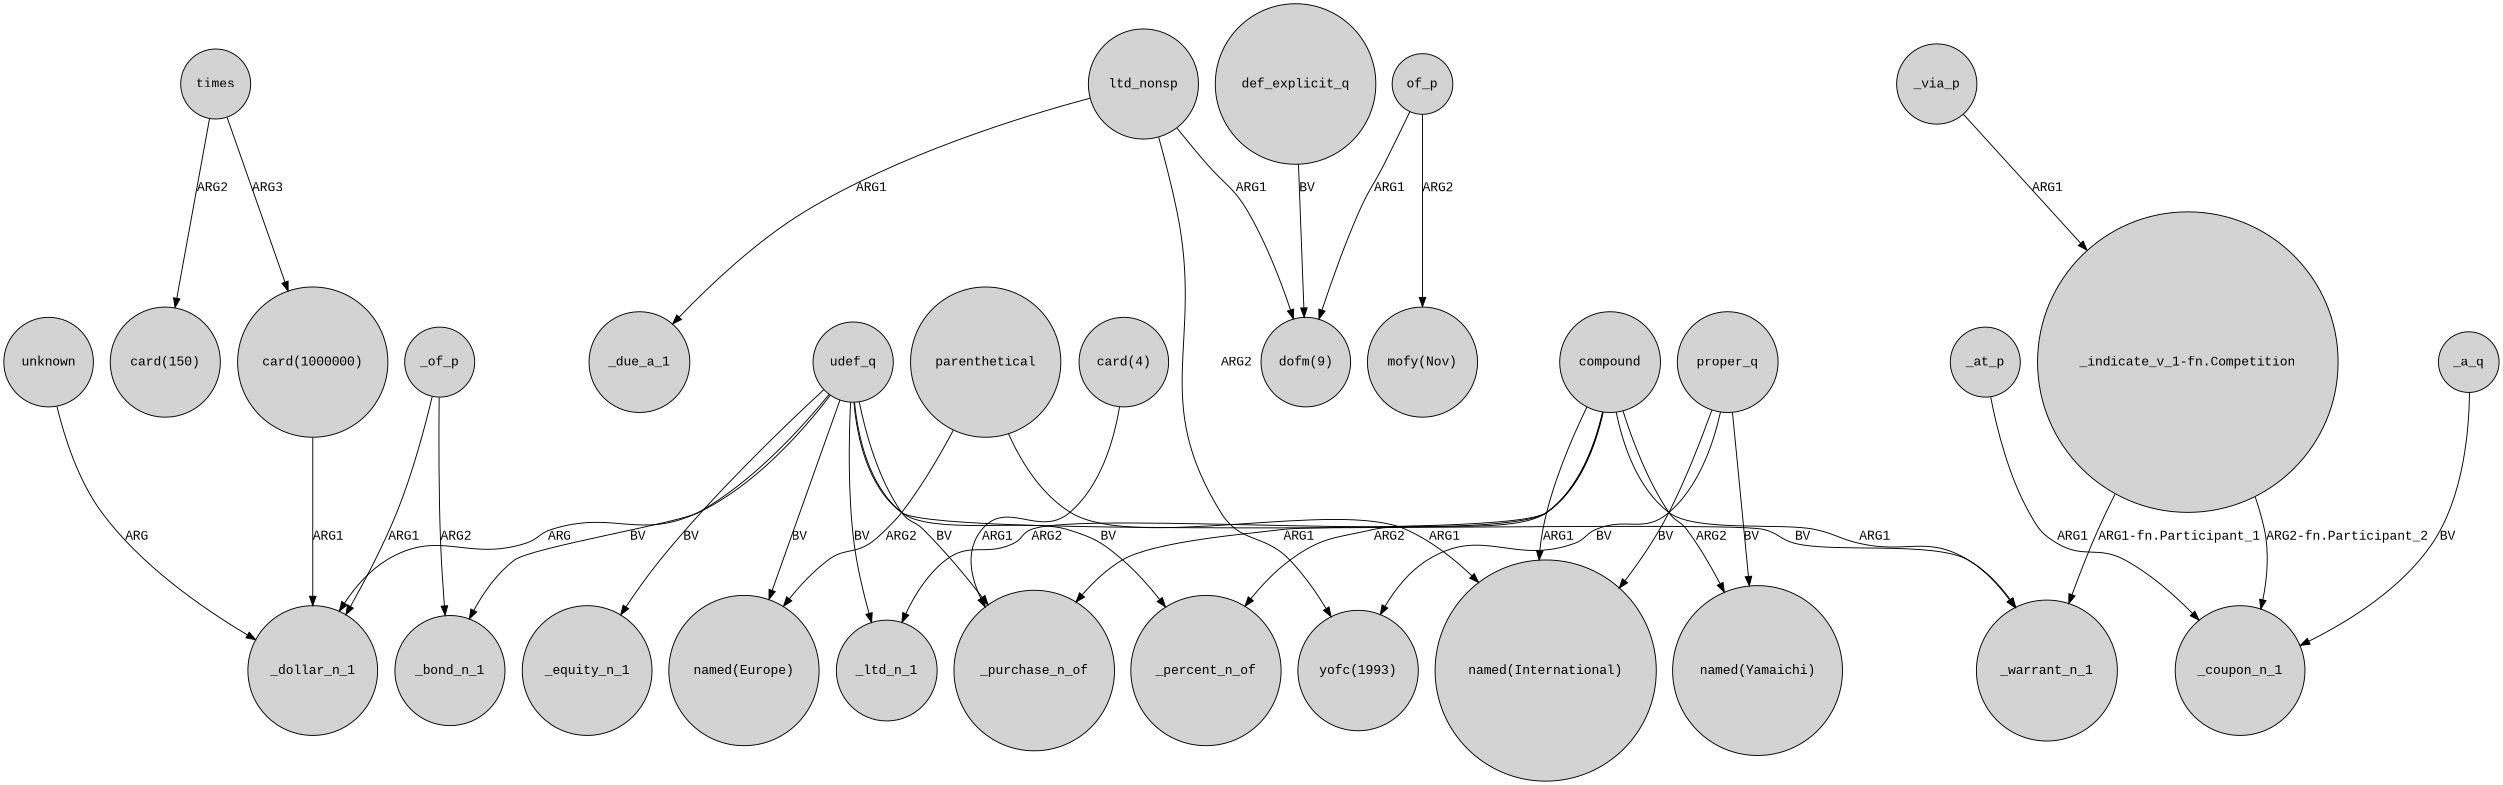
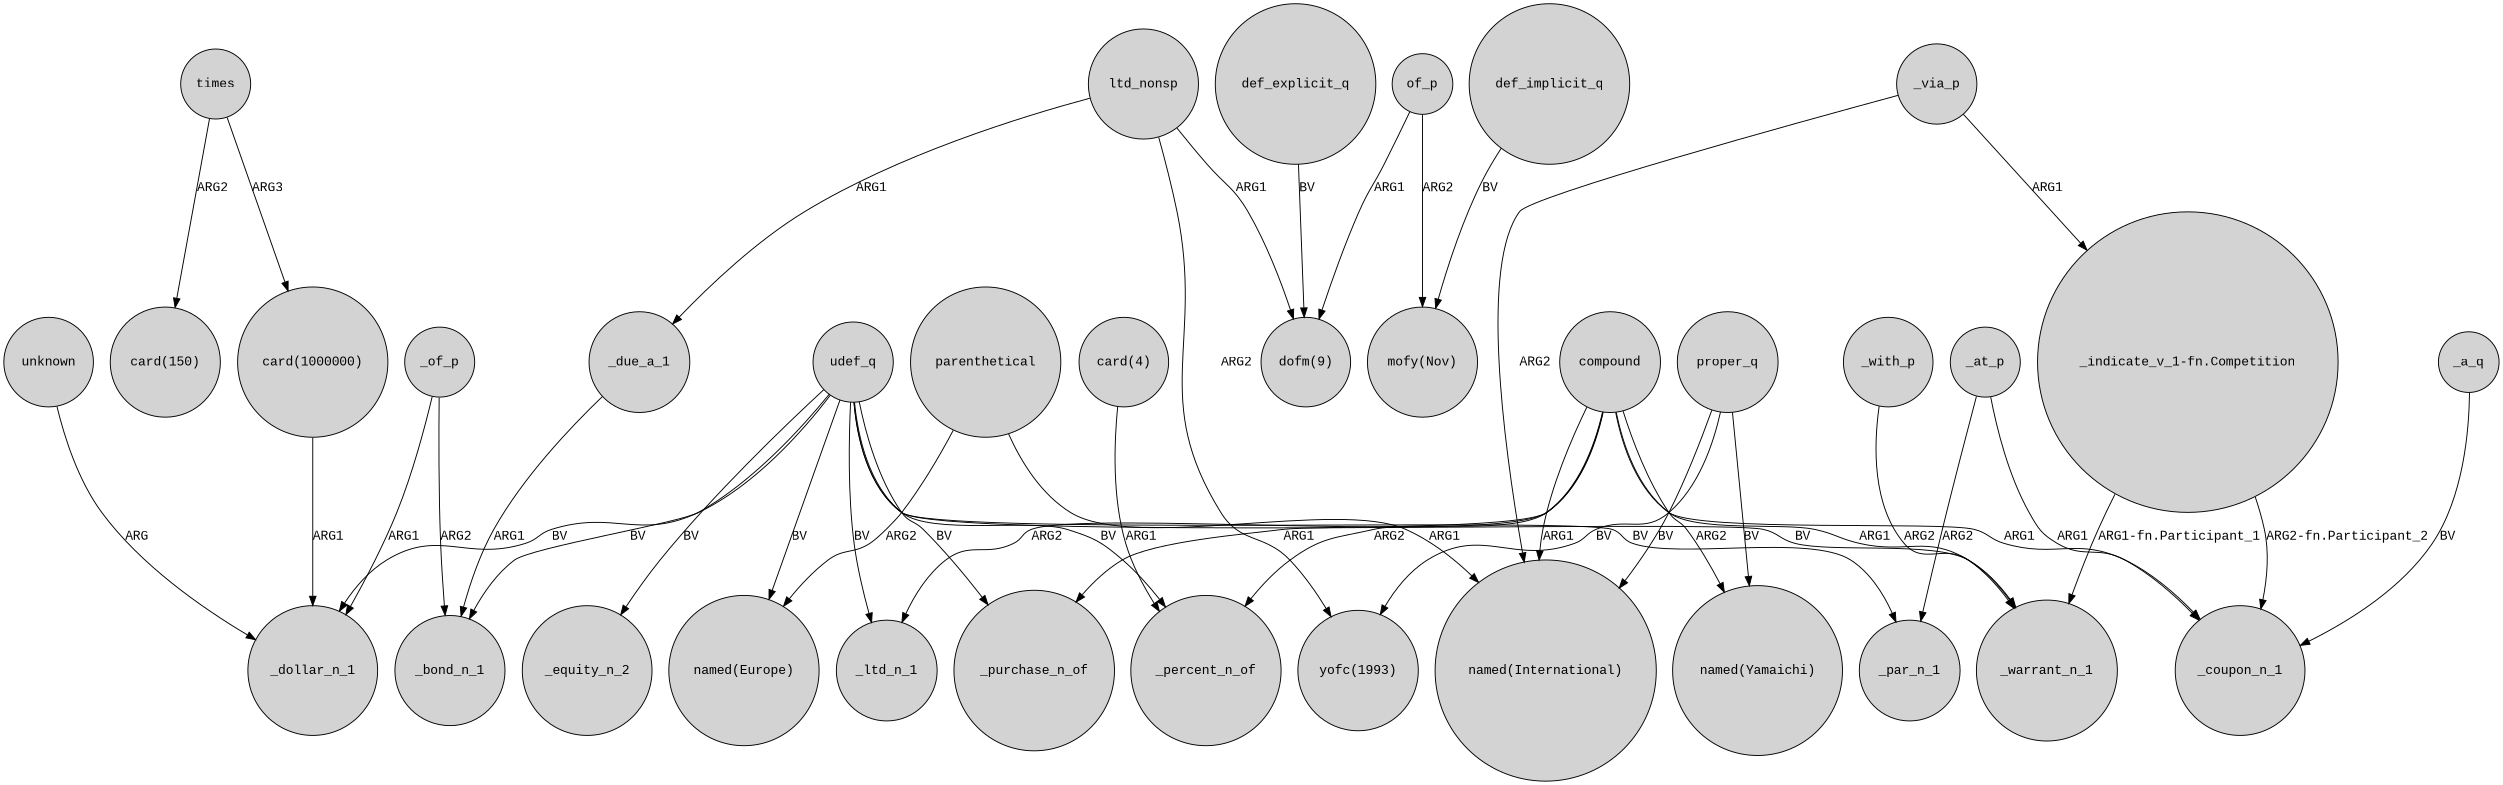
none -> (1549, 84)
none -> (1542, 201)
none -> (1888, 362)
none -> (518, 492)
(1055, 520) -> (1118, 509)
none -> (1885, 526)
(560, 536) -> (560, 536)
(587, 671) -> (587, 671)
none -> (1910, 671)
